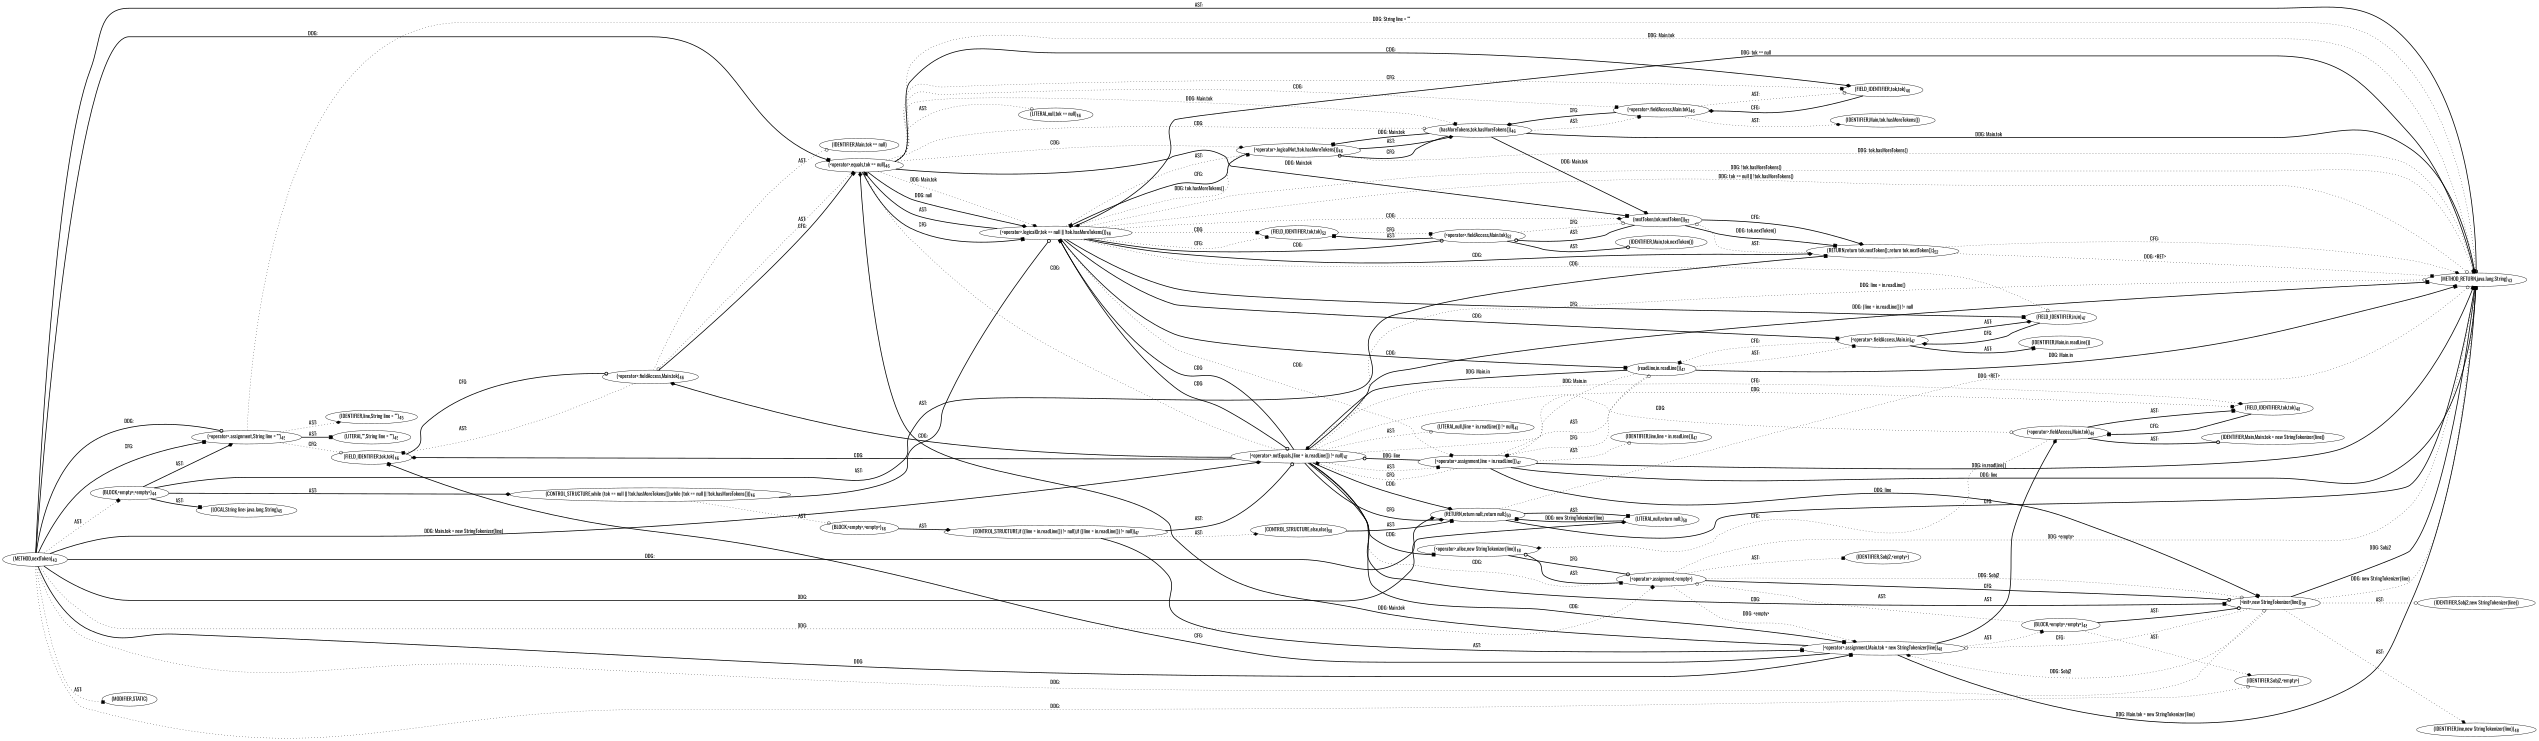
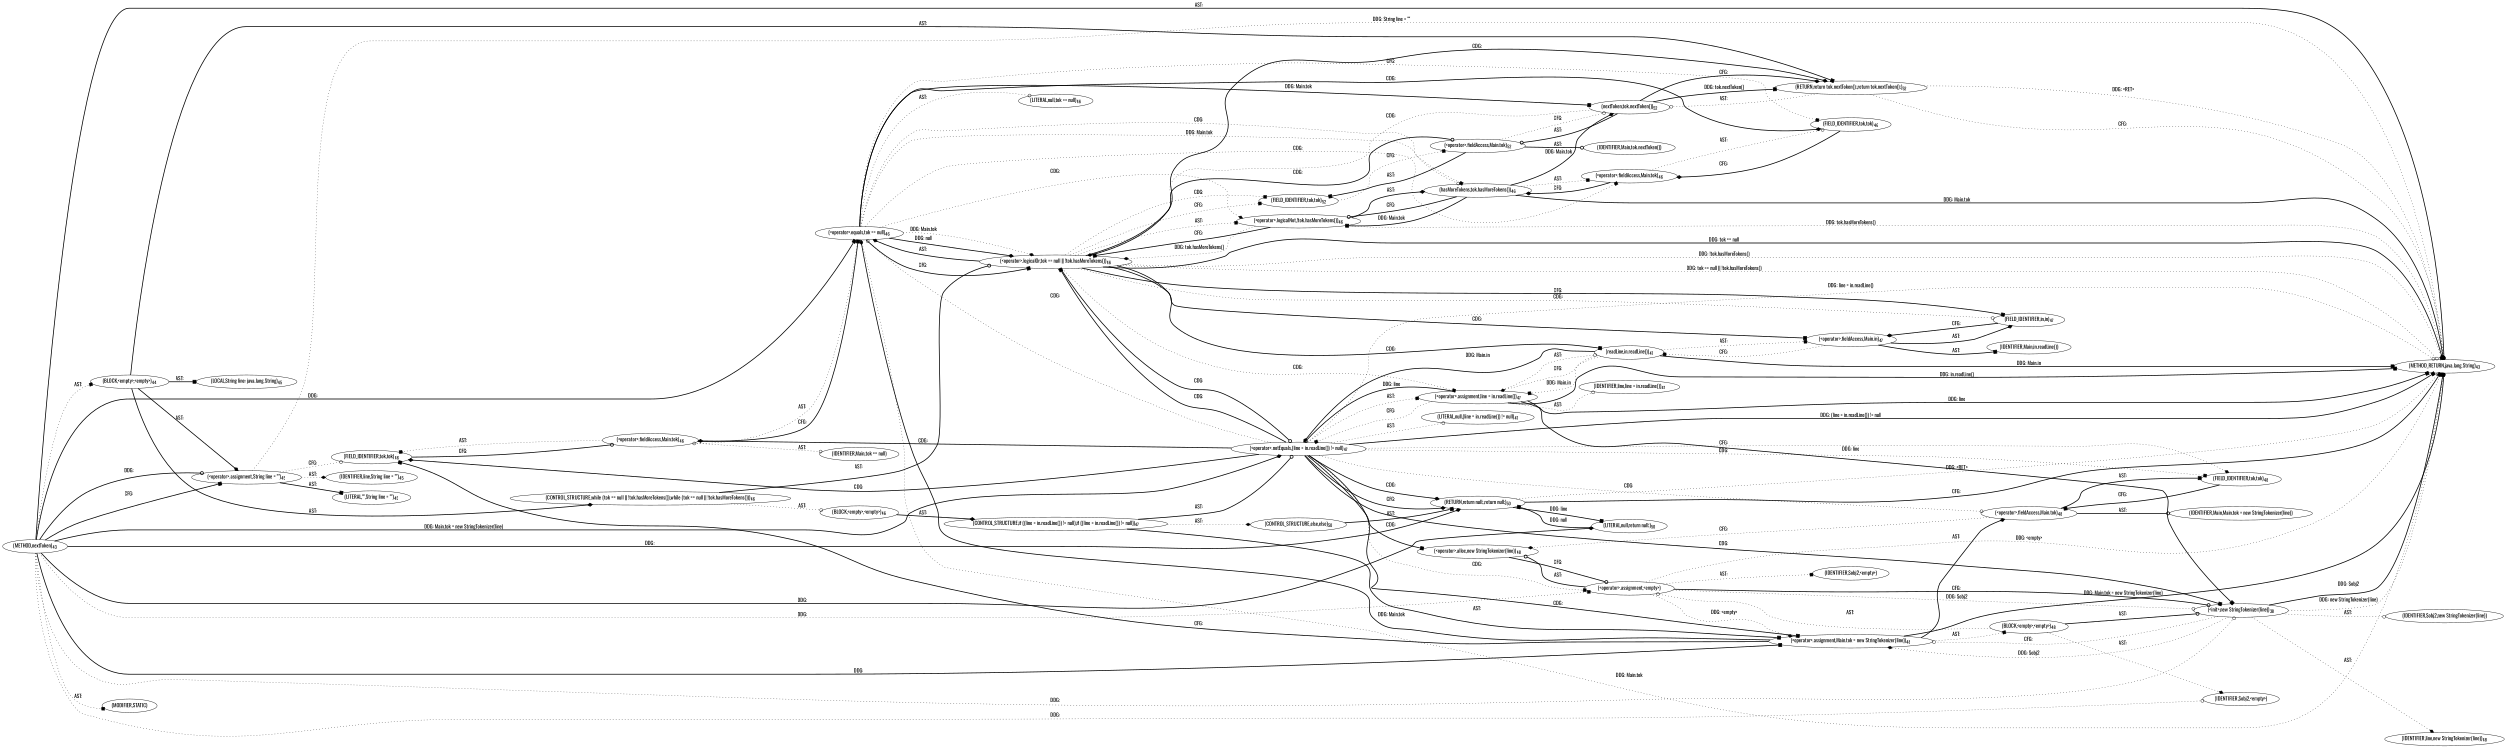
(1883, 120) -> none
(1366, 219) -> (1330, 166)
(1687, 220) -> (1655, 107)
(1575, 511) -> (1559, 509)
(1575, 518) -> (1559, 520)
